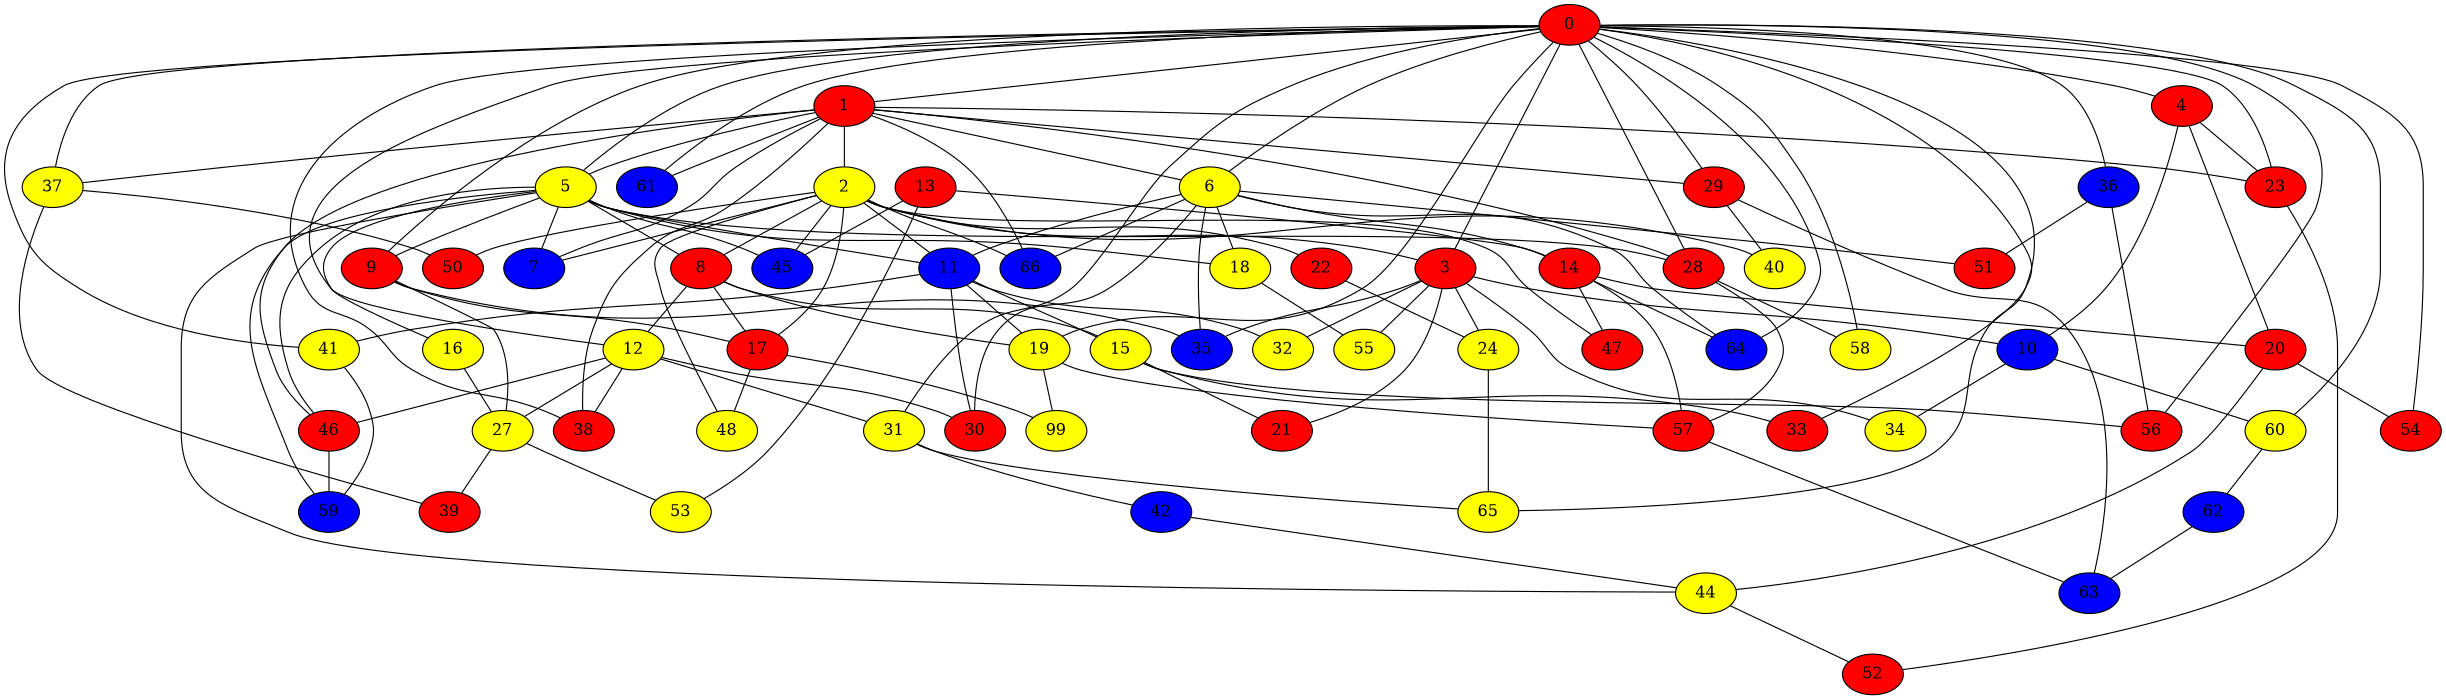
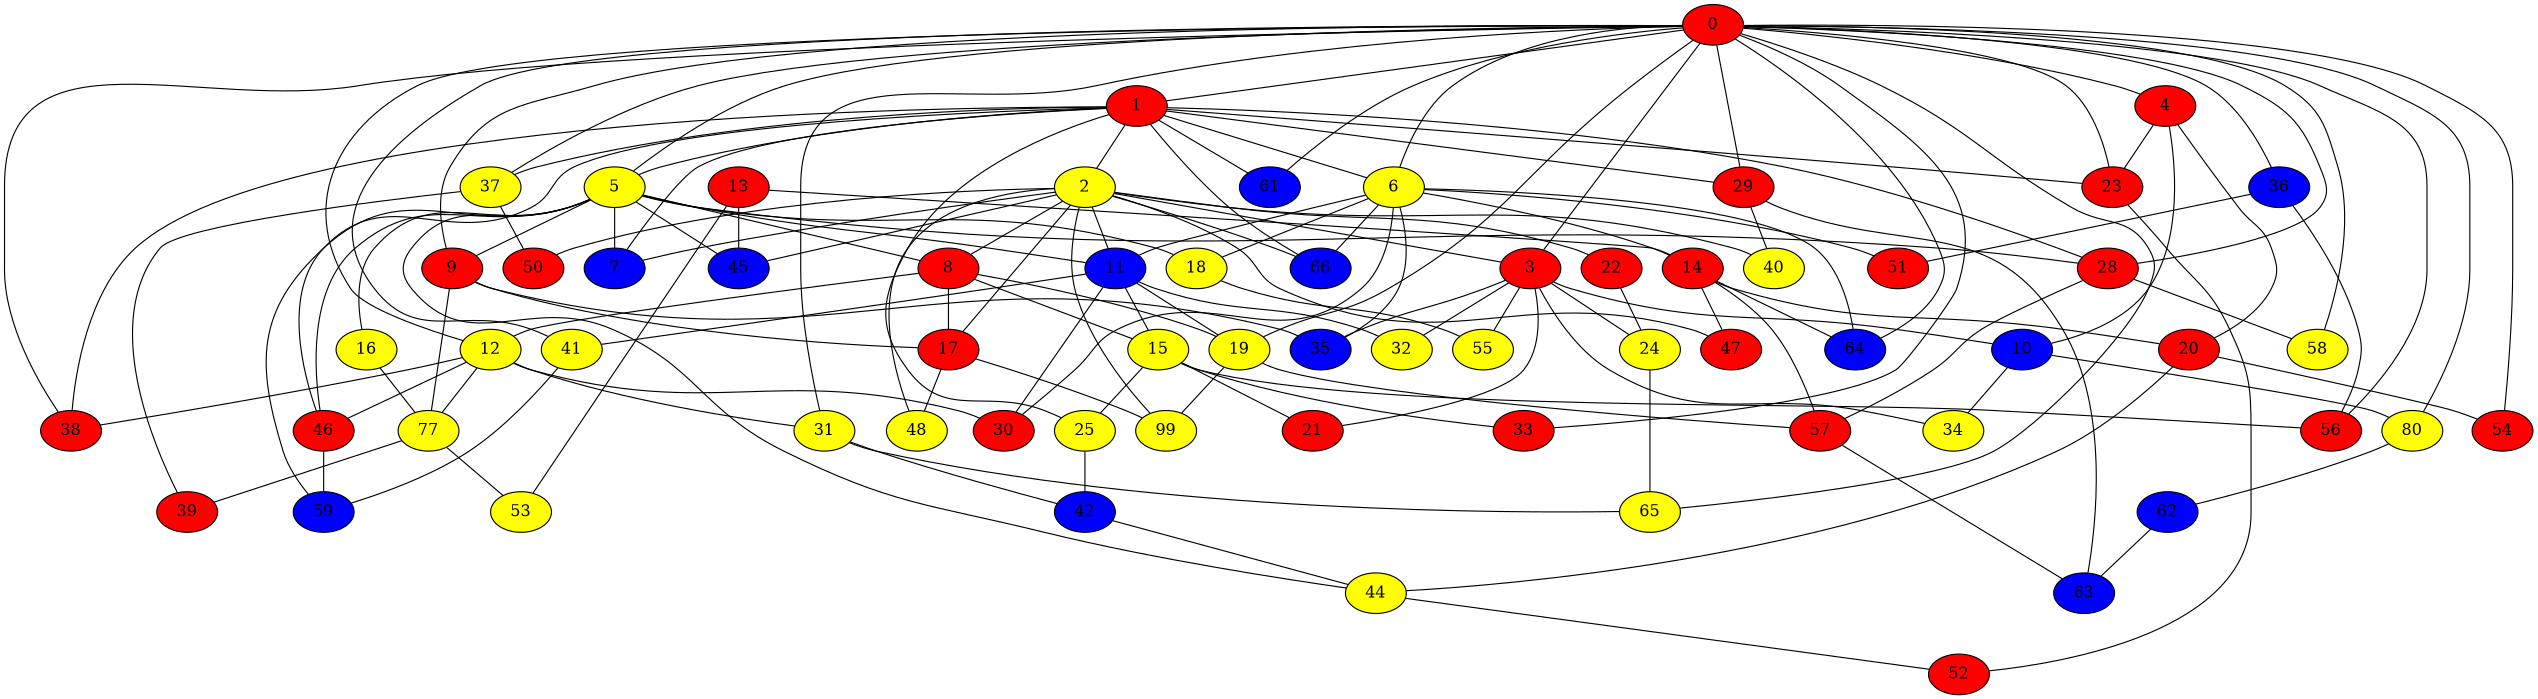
none -> (1093, 335)
(503, 431) -> (429, 431)
none -> (1085, 431)
(2276, 431) -> (2412, 431)
